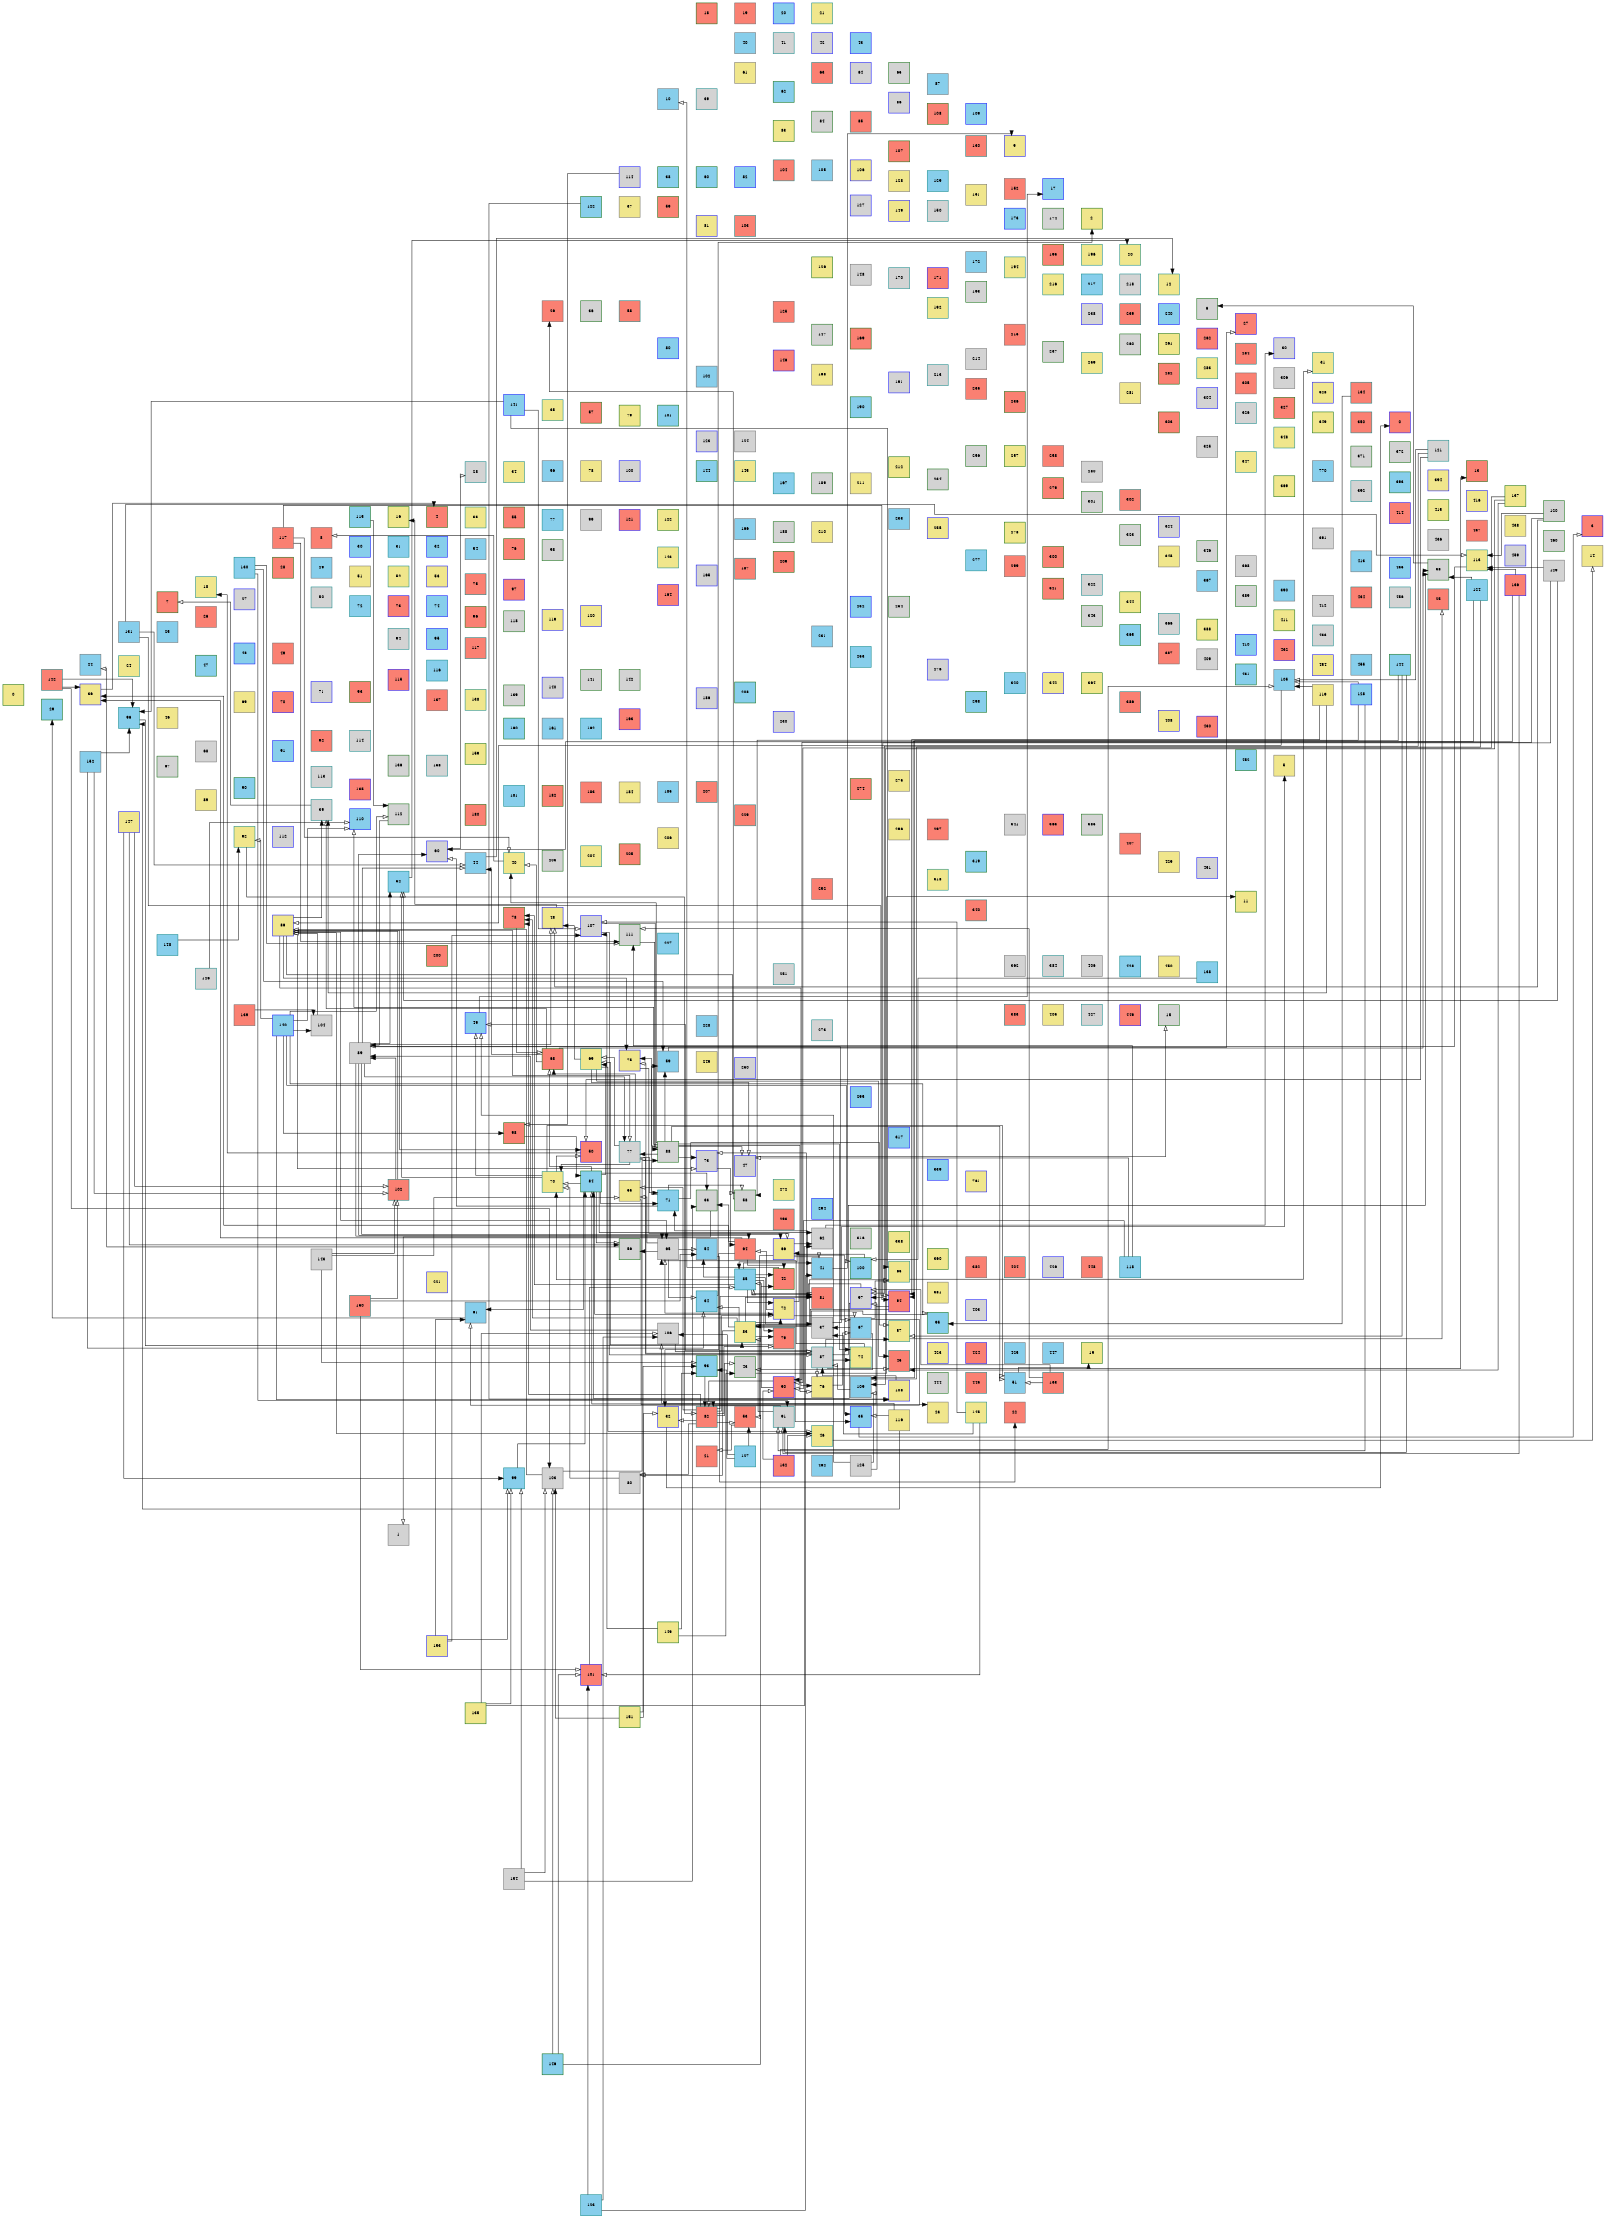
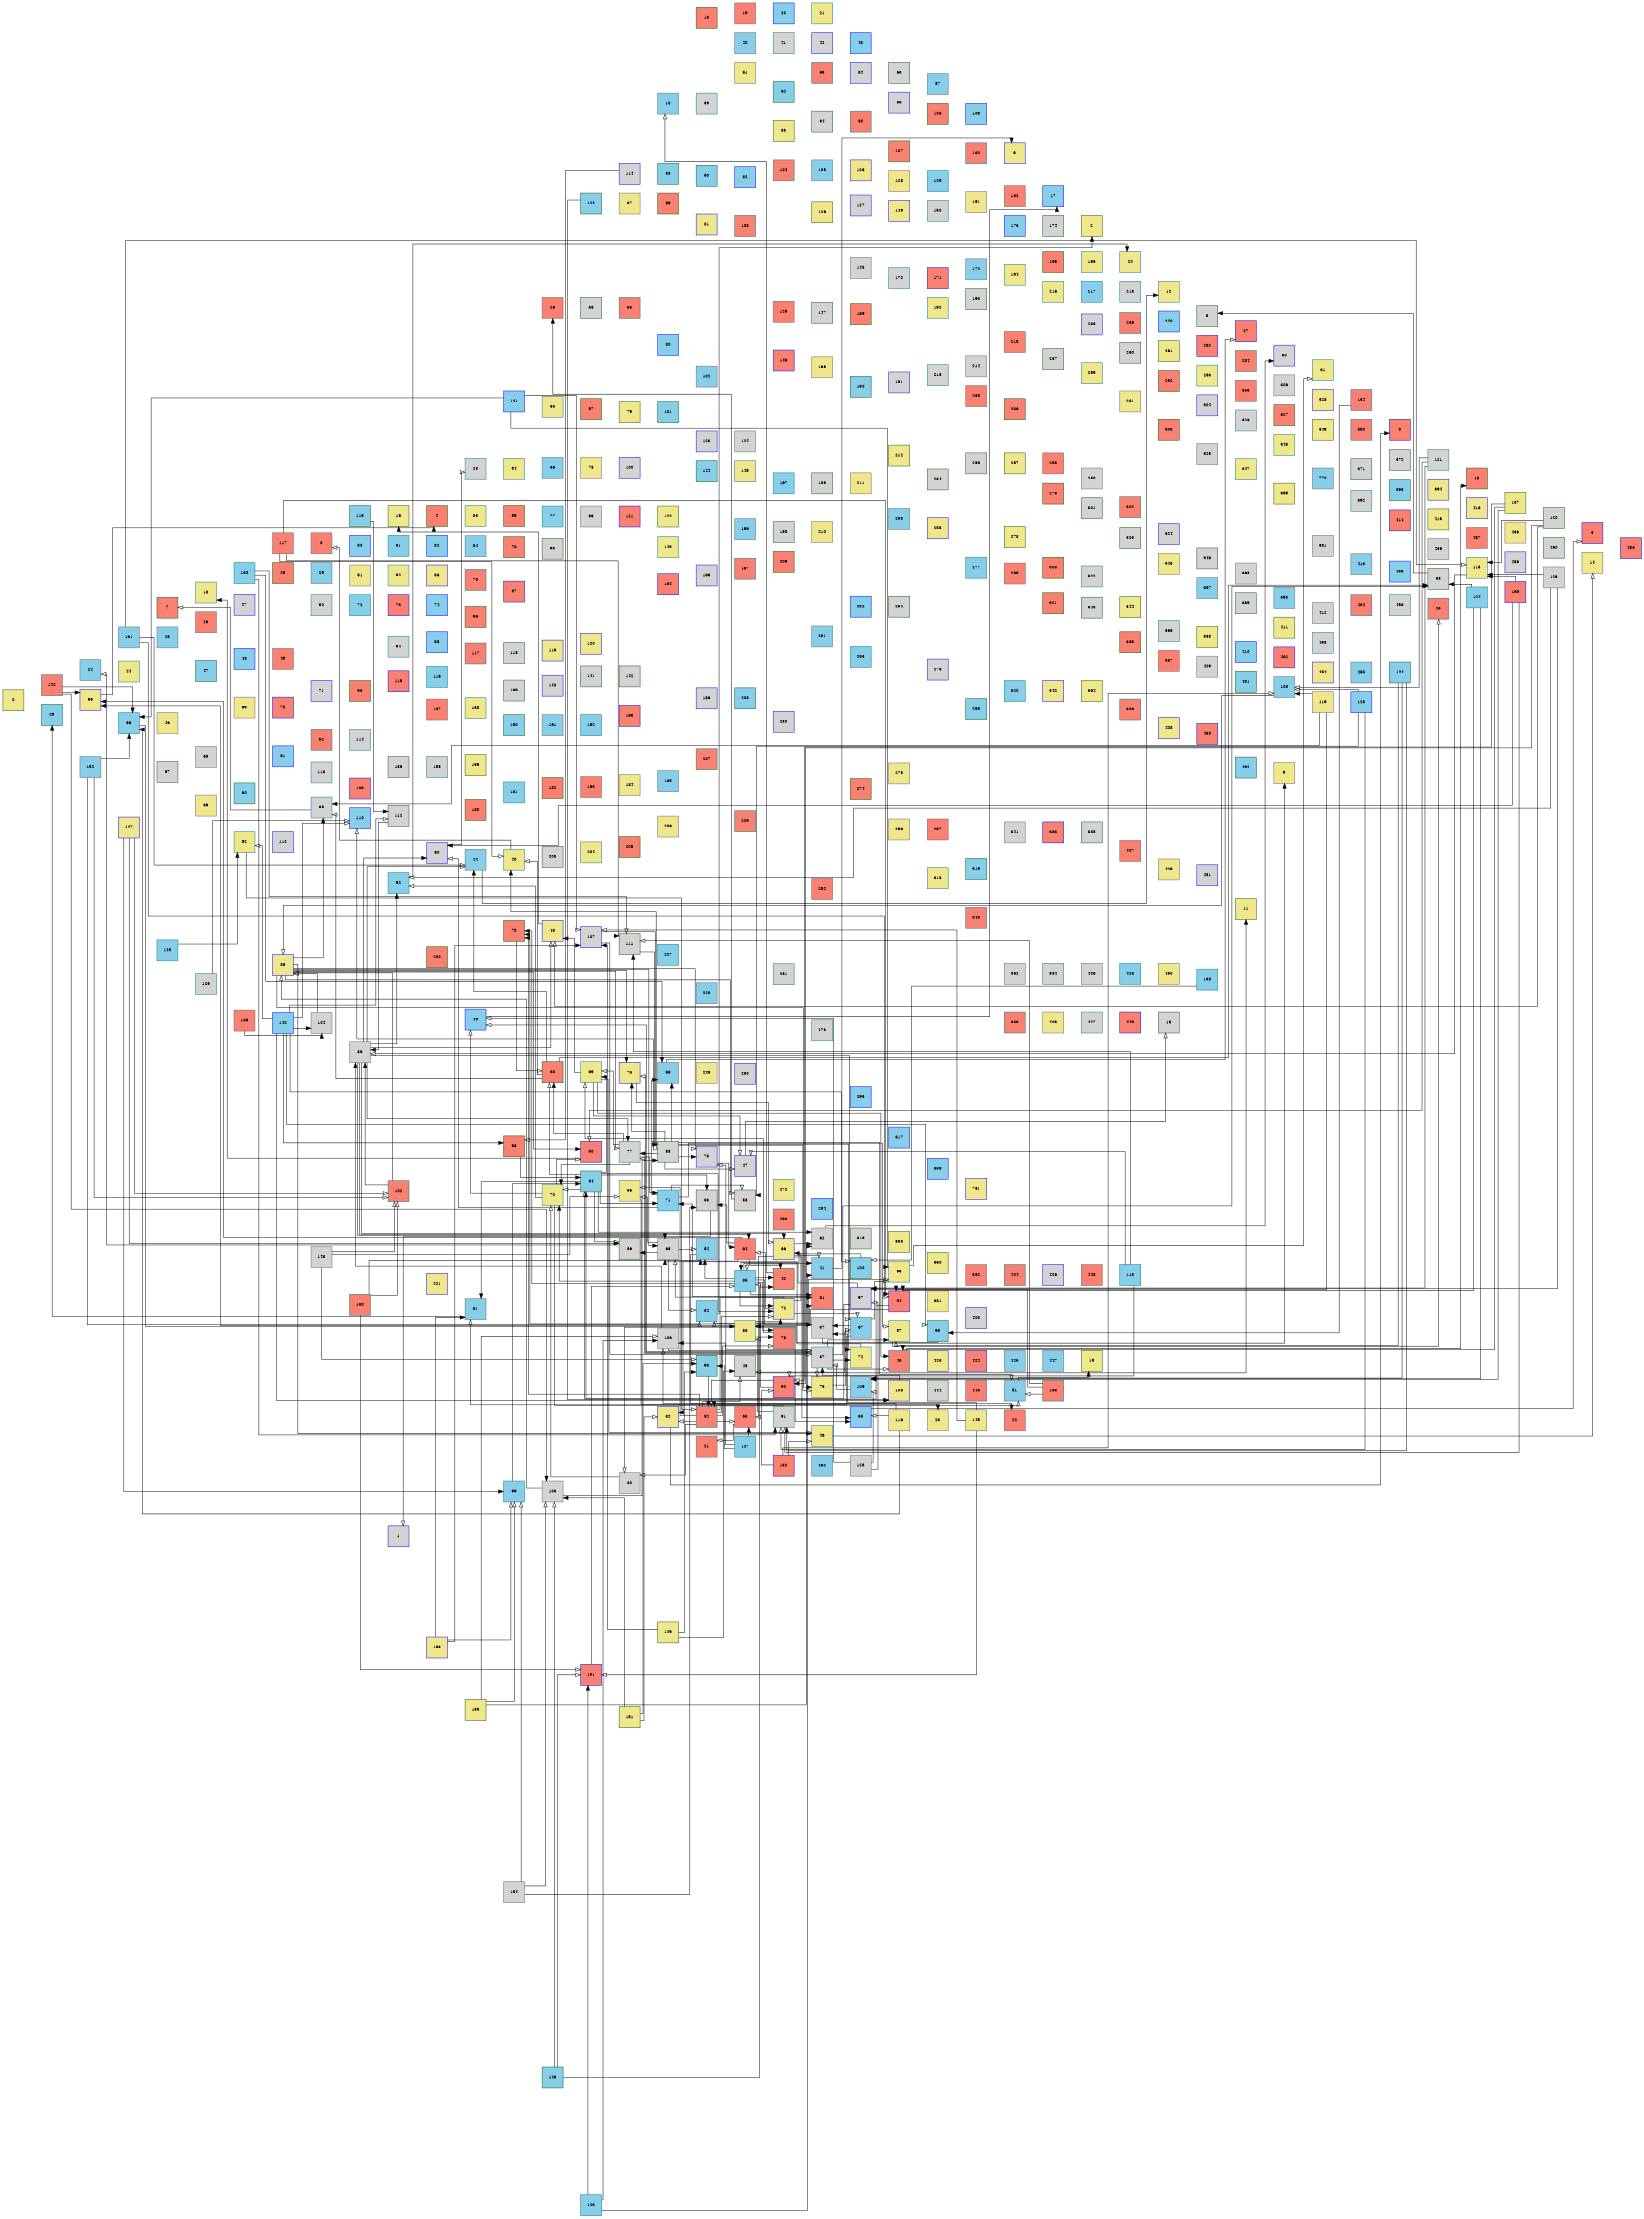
none -> (1631, 548)
(1130, 635) -> (1130, 642)
(399, 1535) -> (399, 1536)
